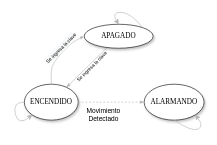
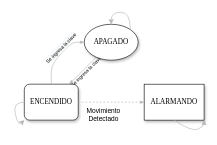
(119, 36) -> (111, 42)
(51, 102) -> (51, 102)
(174, 102) -> (174, 102)
